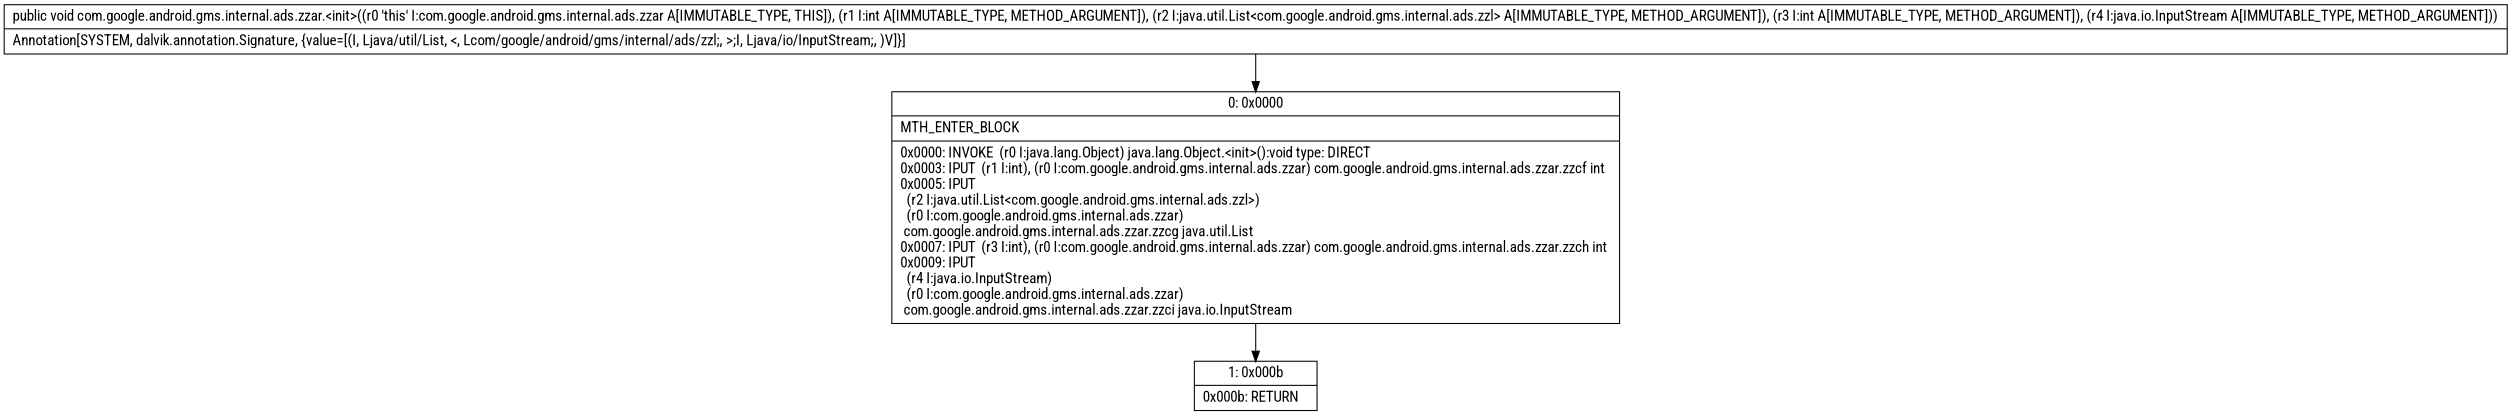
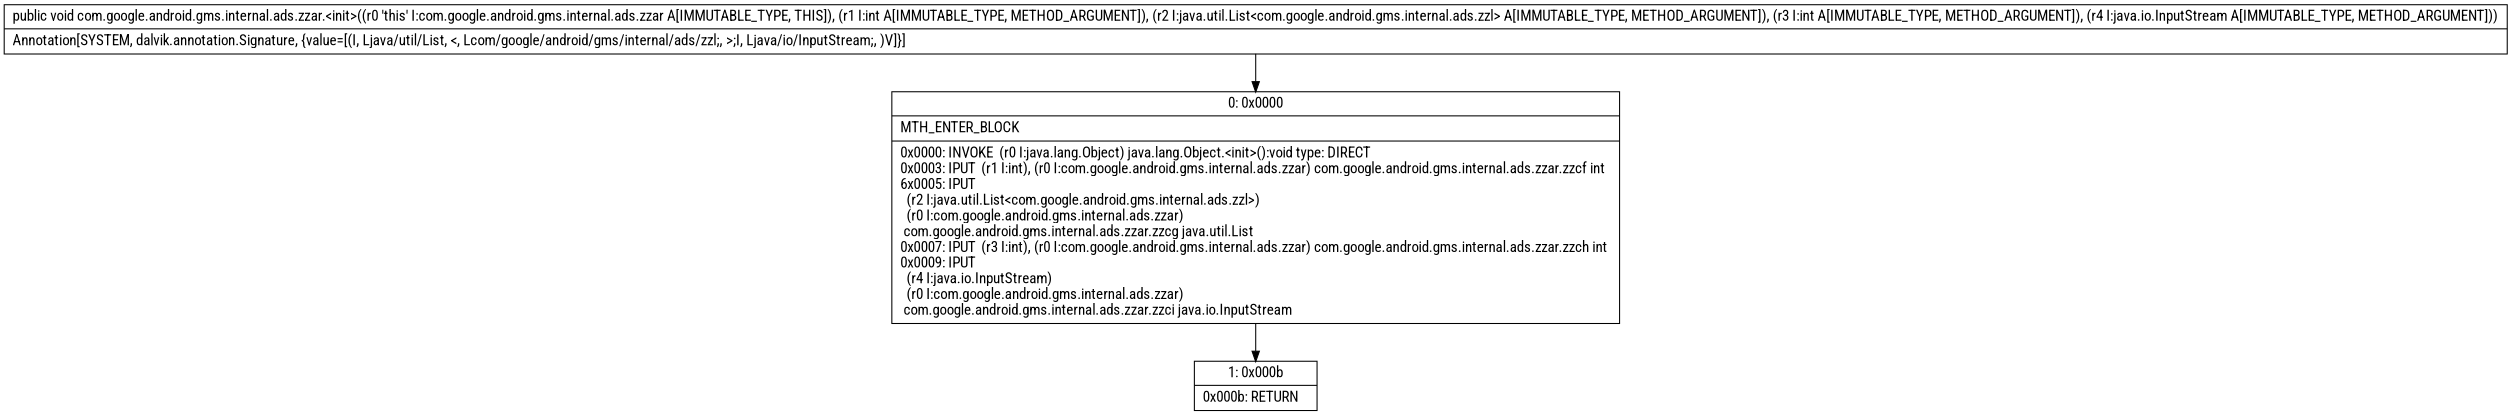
(941, 185) -> (941, 185)
